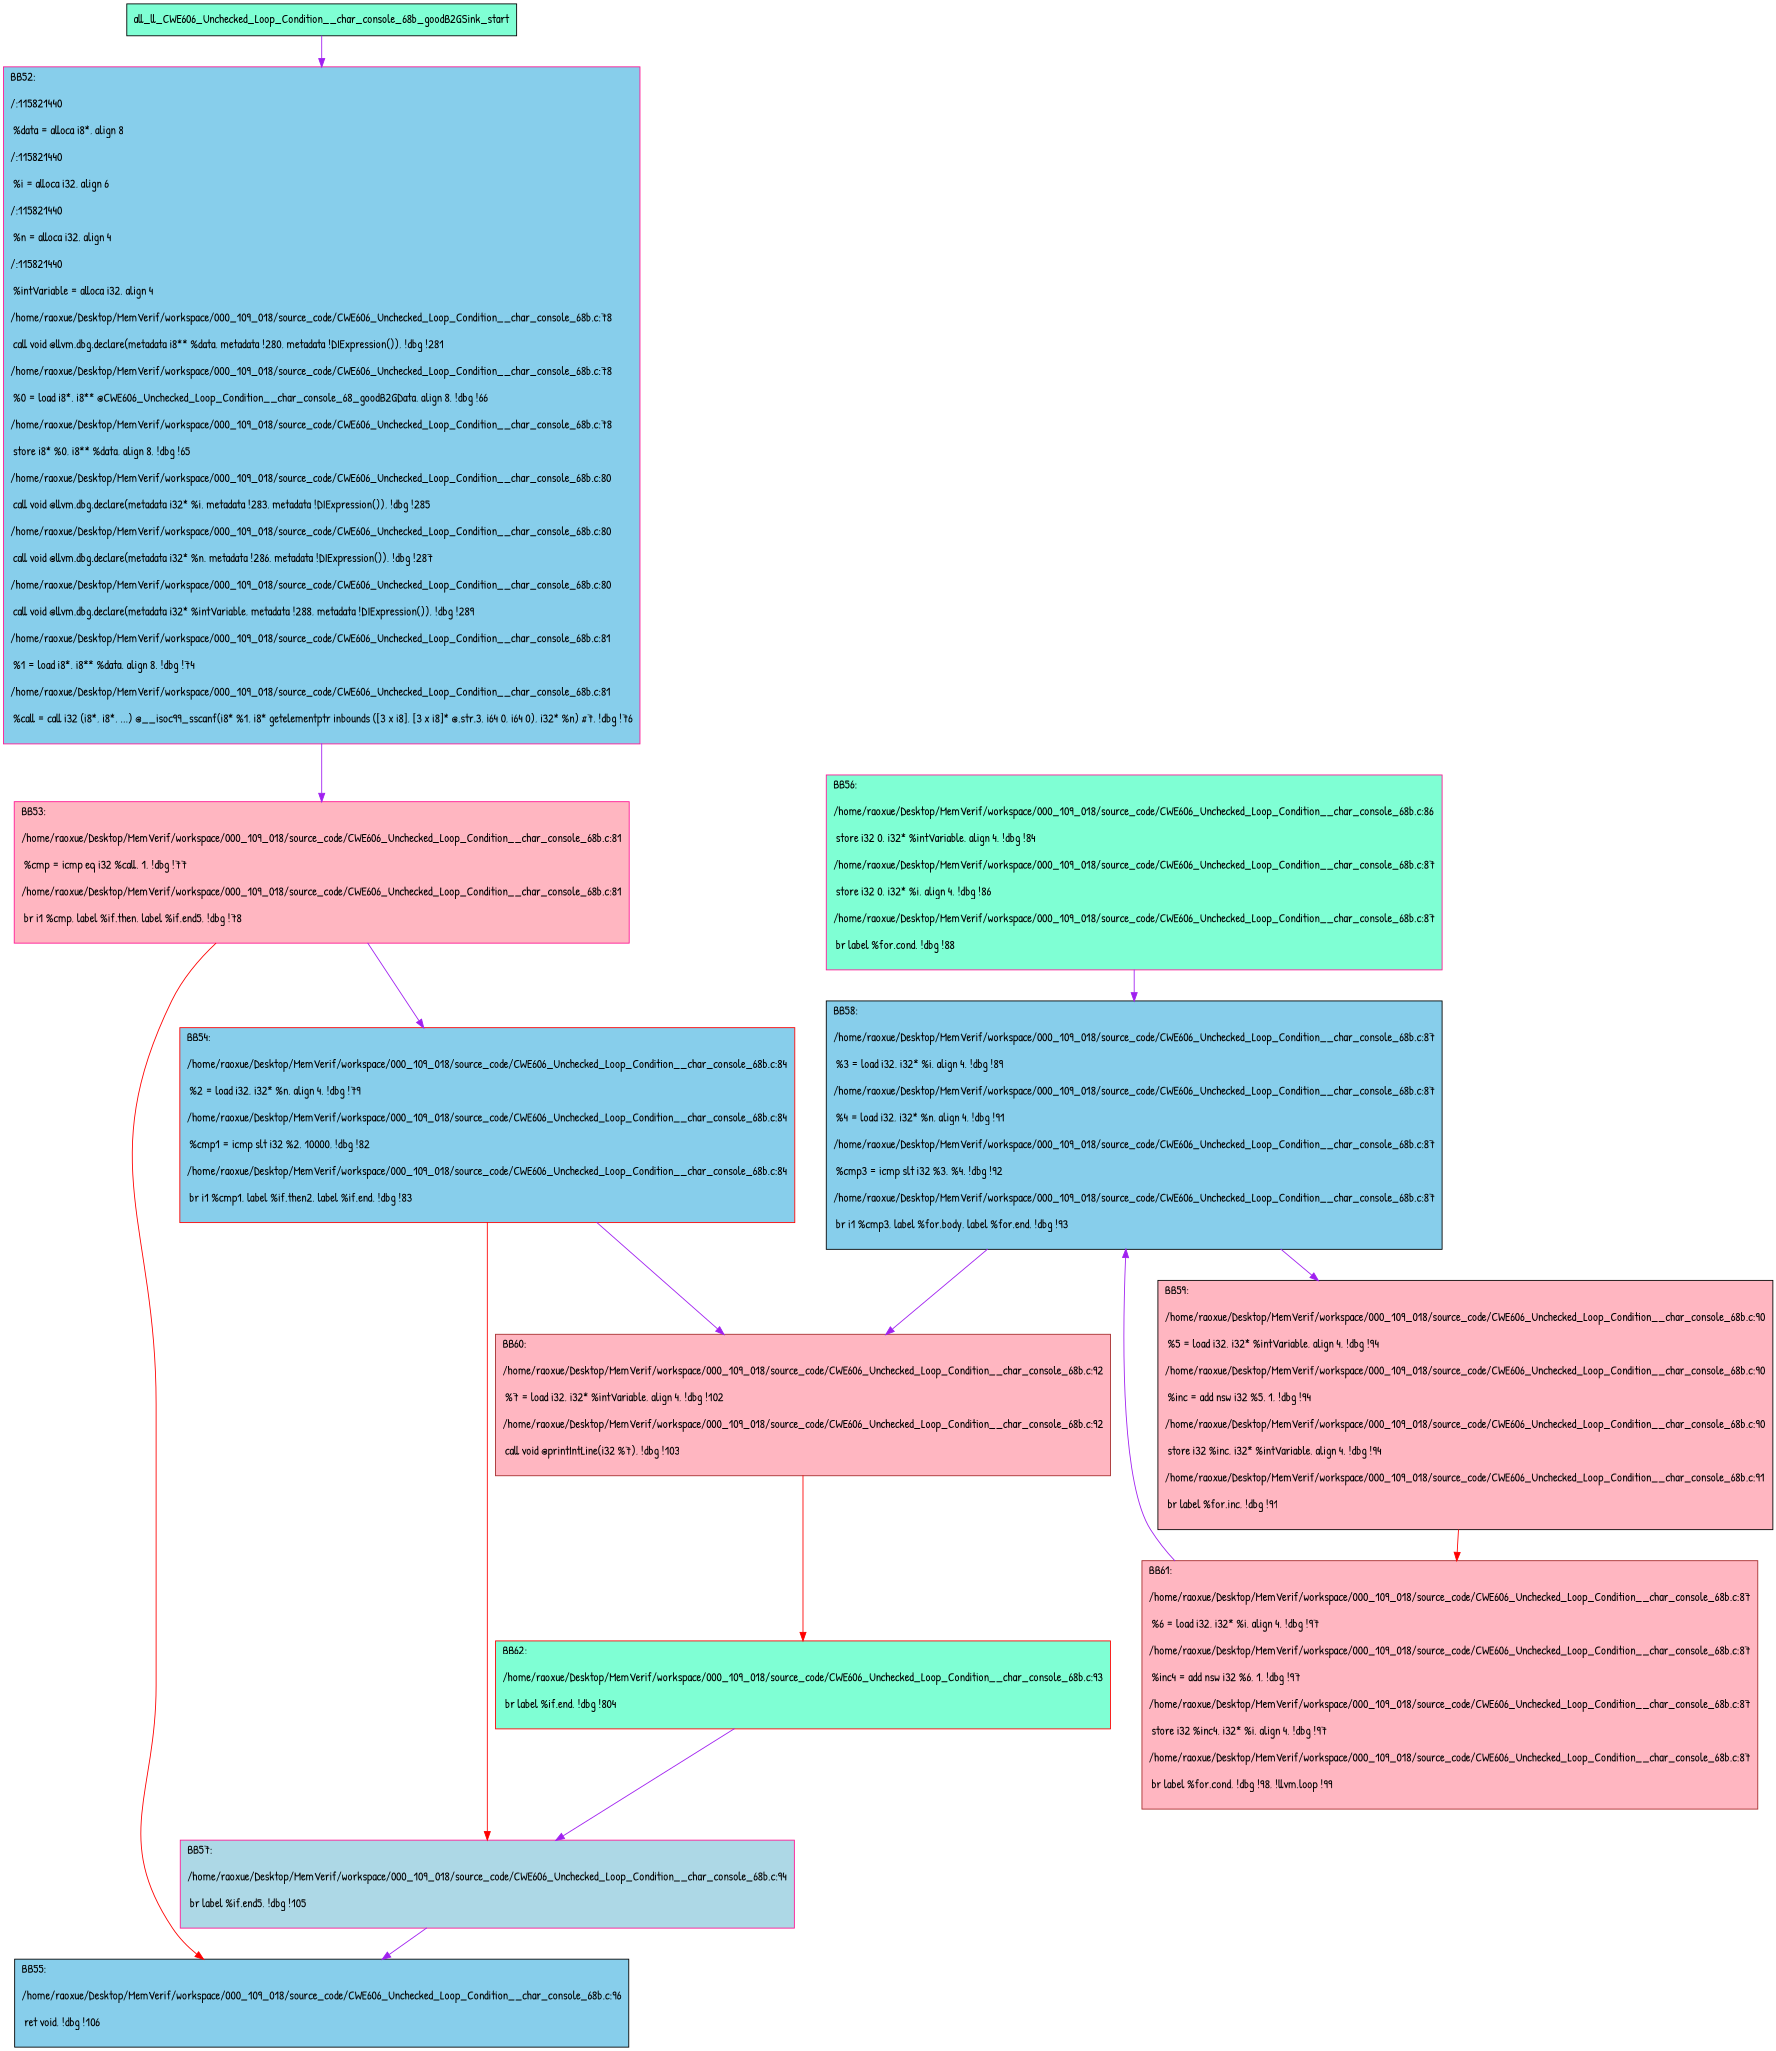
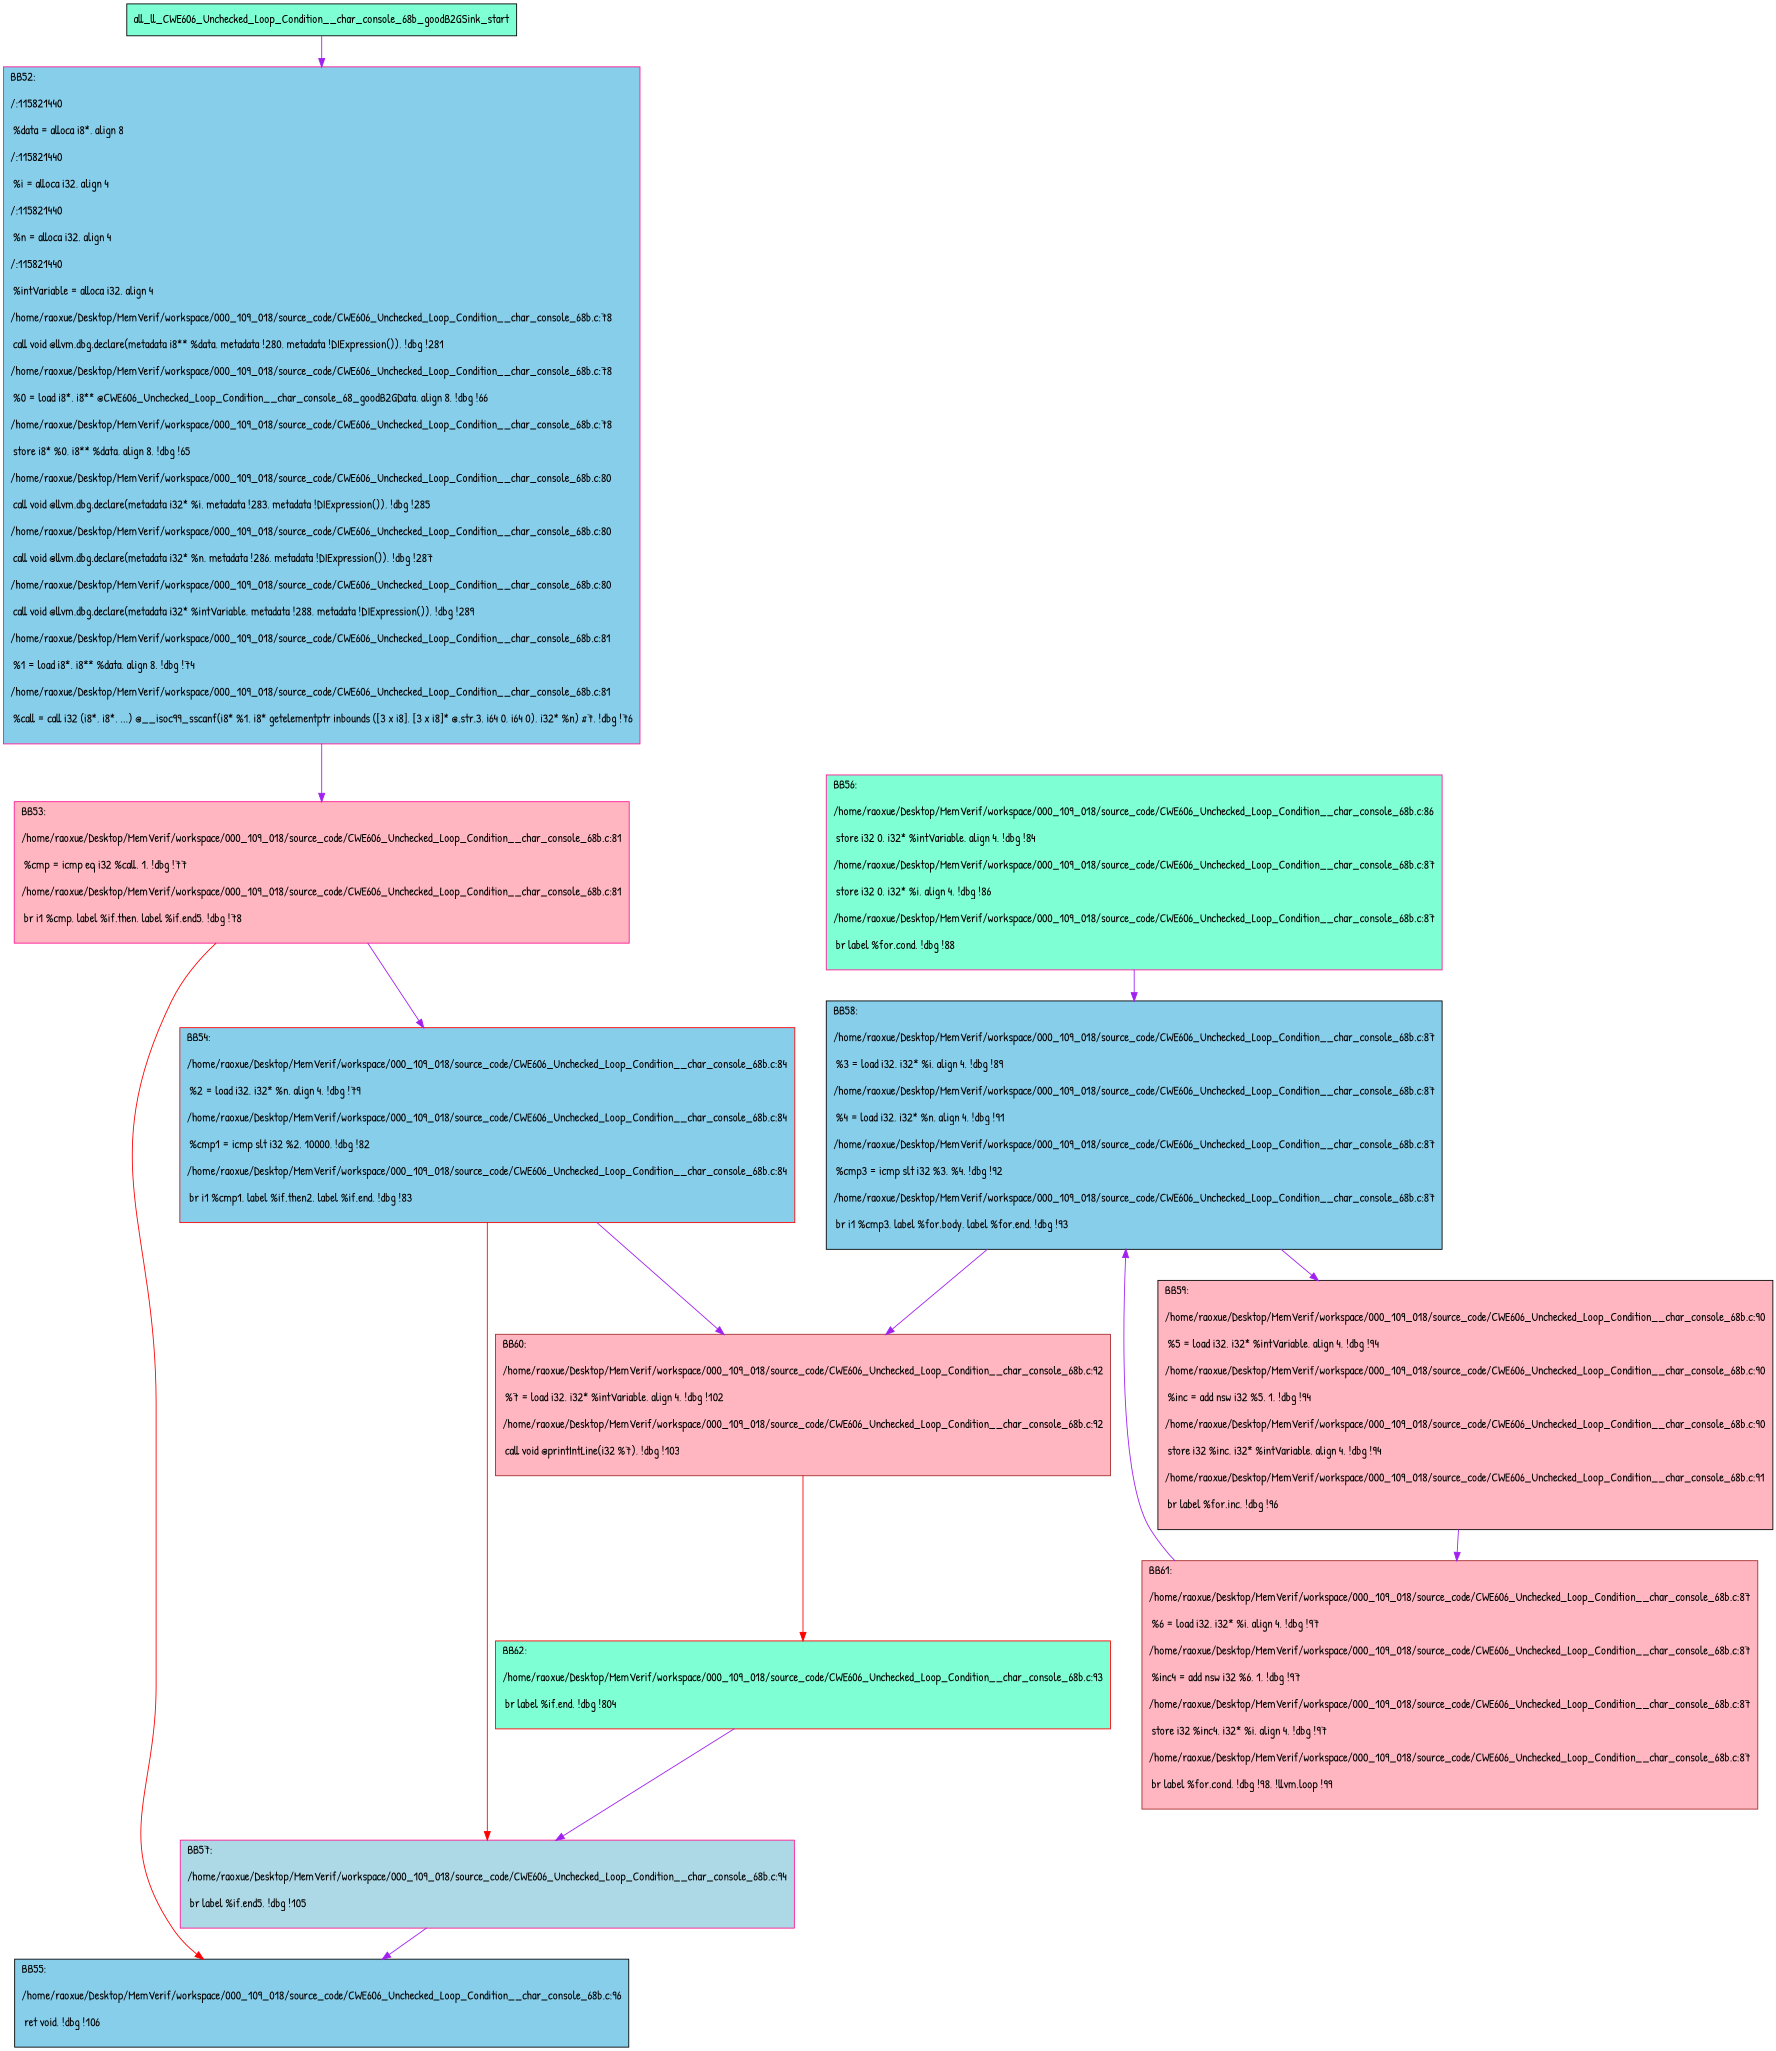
(60, 184) -> (60, 184)
(1222, 1505) -> (1222, 1505)
(1458, 1541) -> (1458, 1541)
